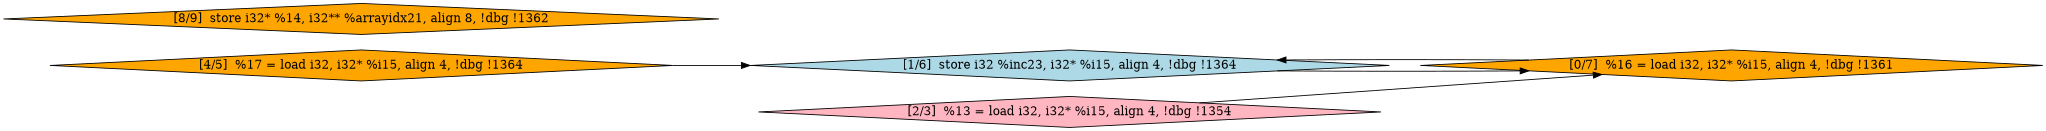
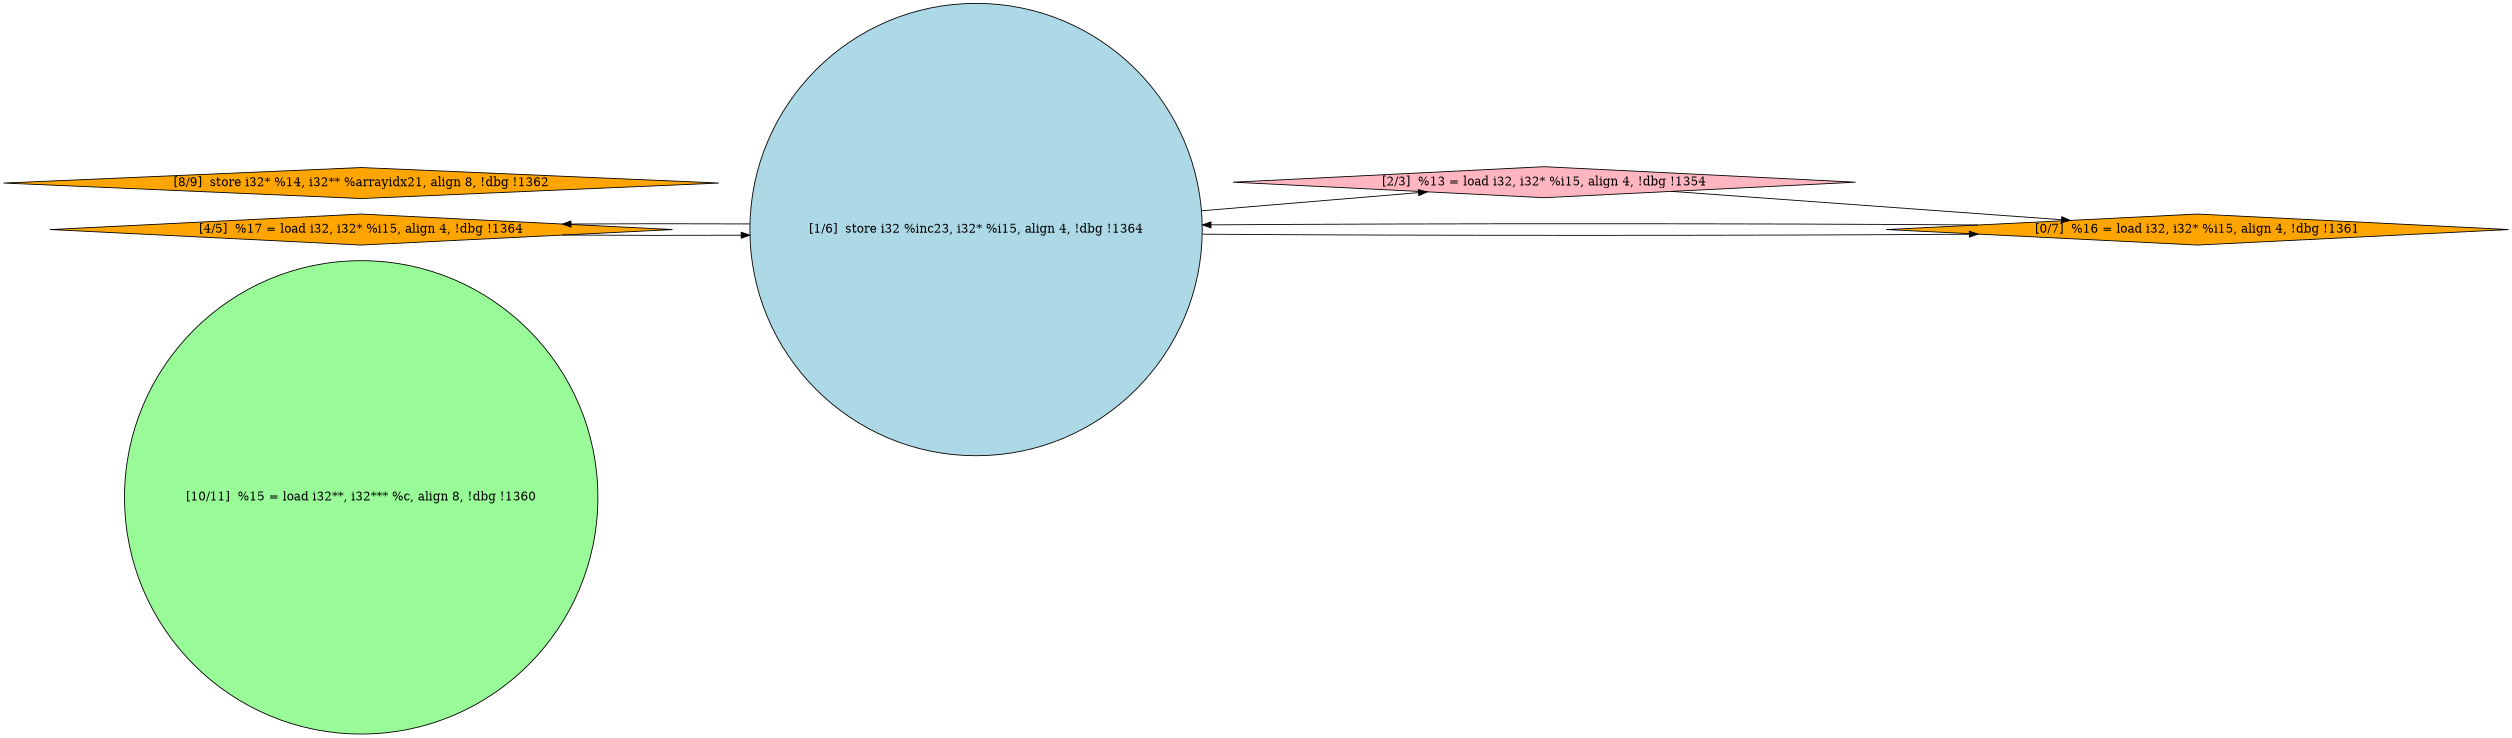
(1070, 65) -> (976, 230)
none -> (1310, 202)
none -> (661, 224)
none -> (361, 497)
